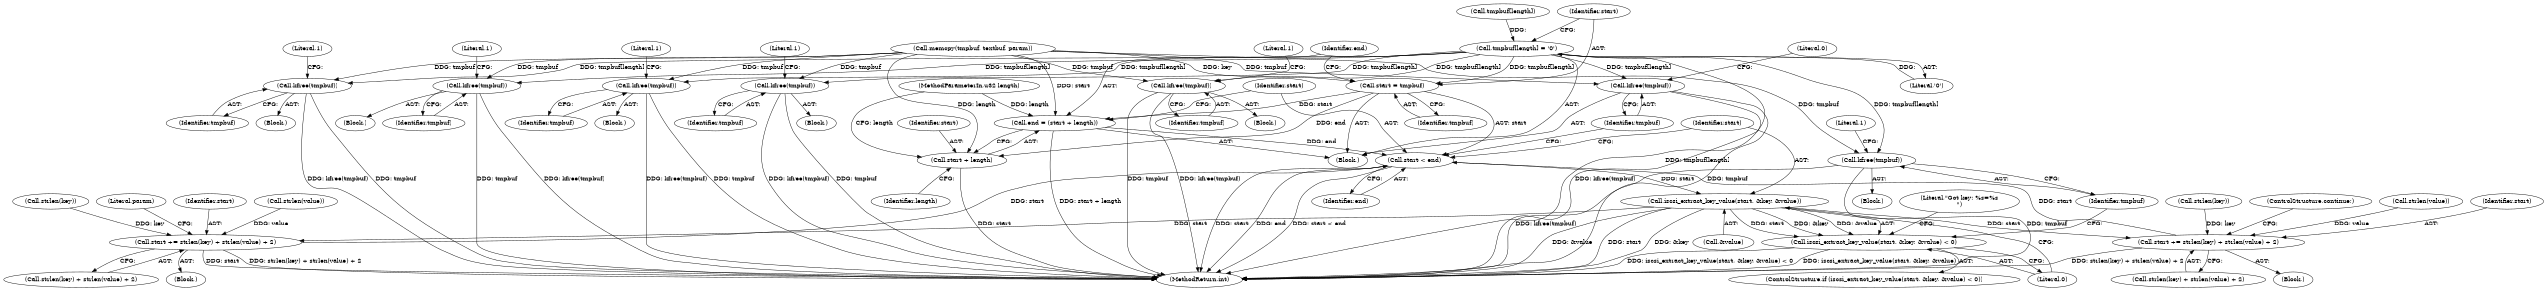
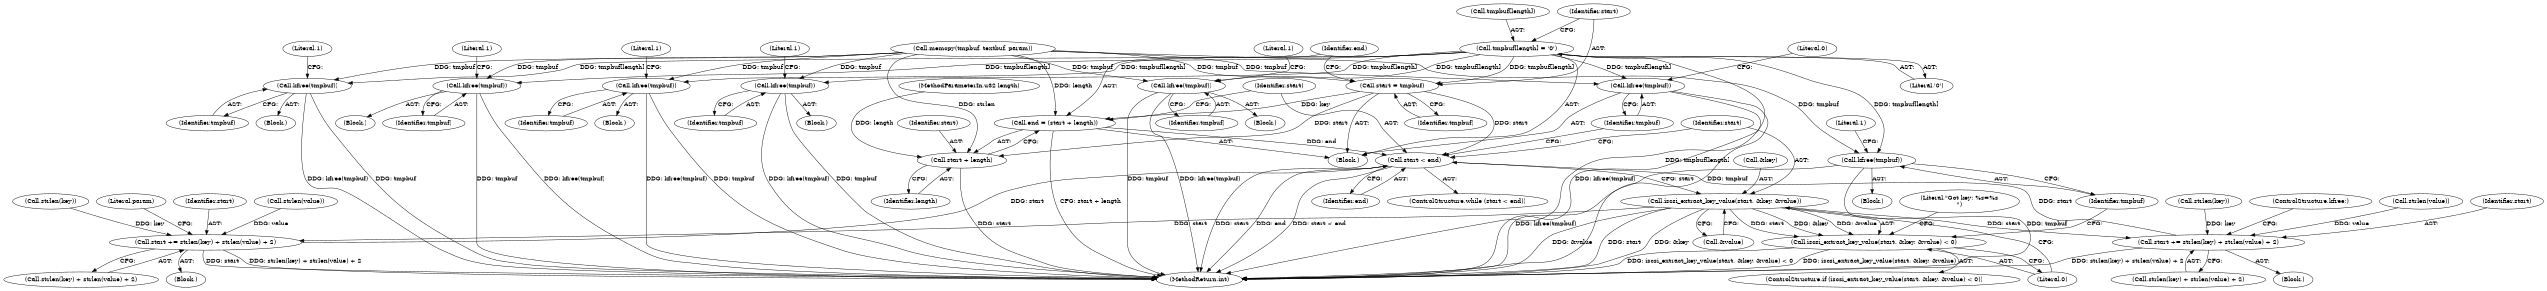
(1519, 30) -> (1519, 30)
(1218, 67) -> (1218, 67)
(1908, 67) -> (1908, 67)
(1073, 86) -> (1073, 86)
(977, 105) -> (977, 105)
(1005, 105) -> none
(1316, 105) -> (1316, 105)
(874, 123) -> (874, 123)
(1331, 123) -> (1331, 123)
(1511, 123) -> (1511, 123)
(1005, 142) -> (1005, 142)
(1032, 142) -> (1032, 142)
none -> (1761, 160)
none -> (913, 174)
(948, 179) -> (948, 179)
(1678, 179) -> (1678, 179)
(1090, 201) -> (1090, 201)
none -> (1468, 201)
(2311, 201) -> (2311, 201)
none -> (1697, 220)
(1732, 224) -> (1732, 224)
